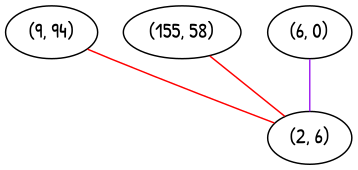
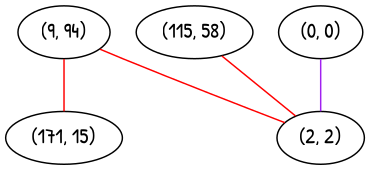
(182, 32) -> (195, 32)
(310, 32) -> (321, 32)
none -> (64, 138)
(310, 138) -> (321, 138)
